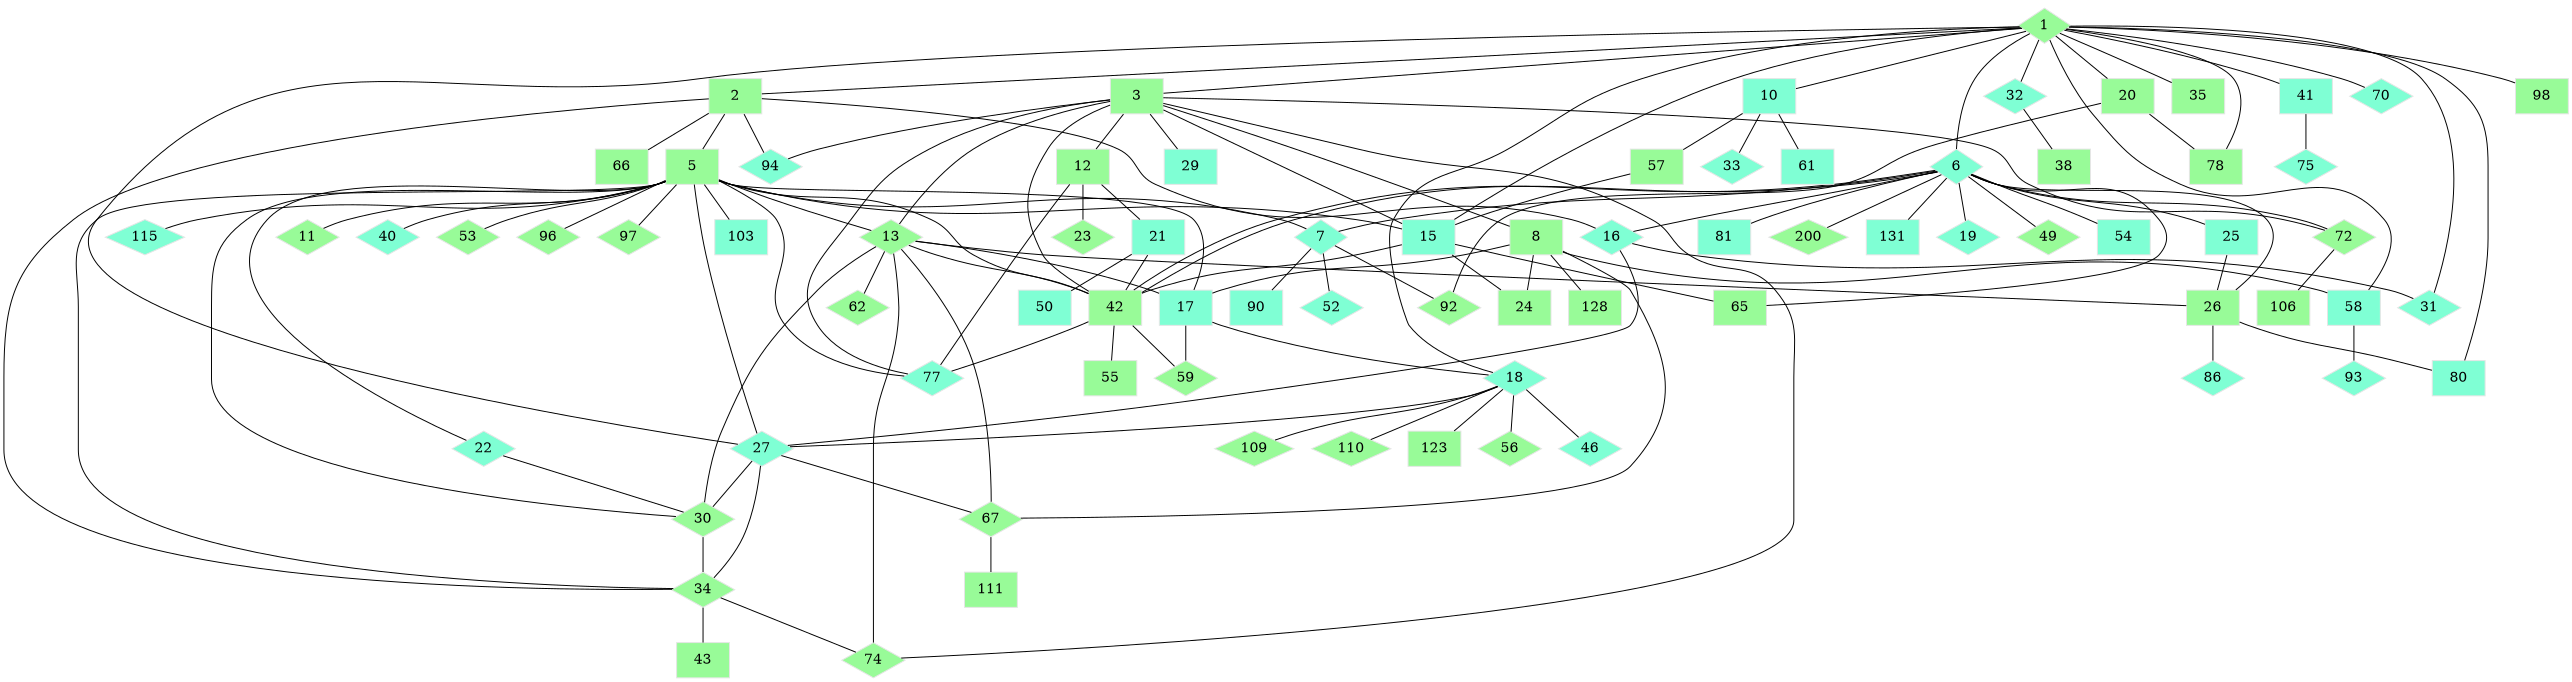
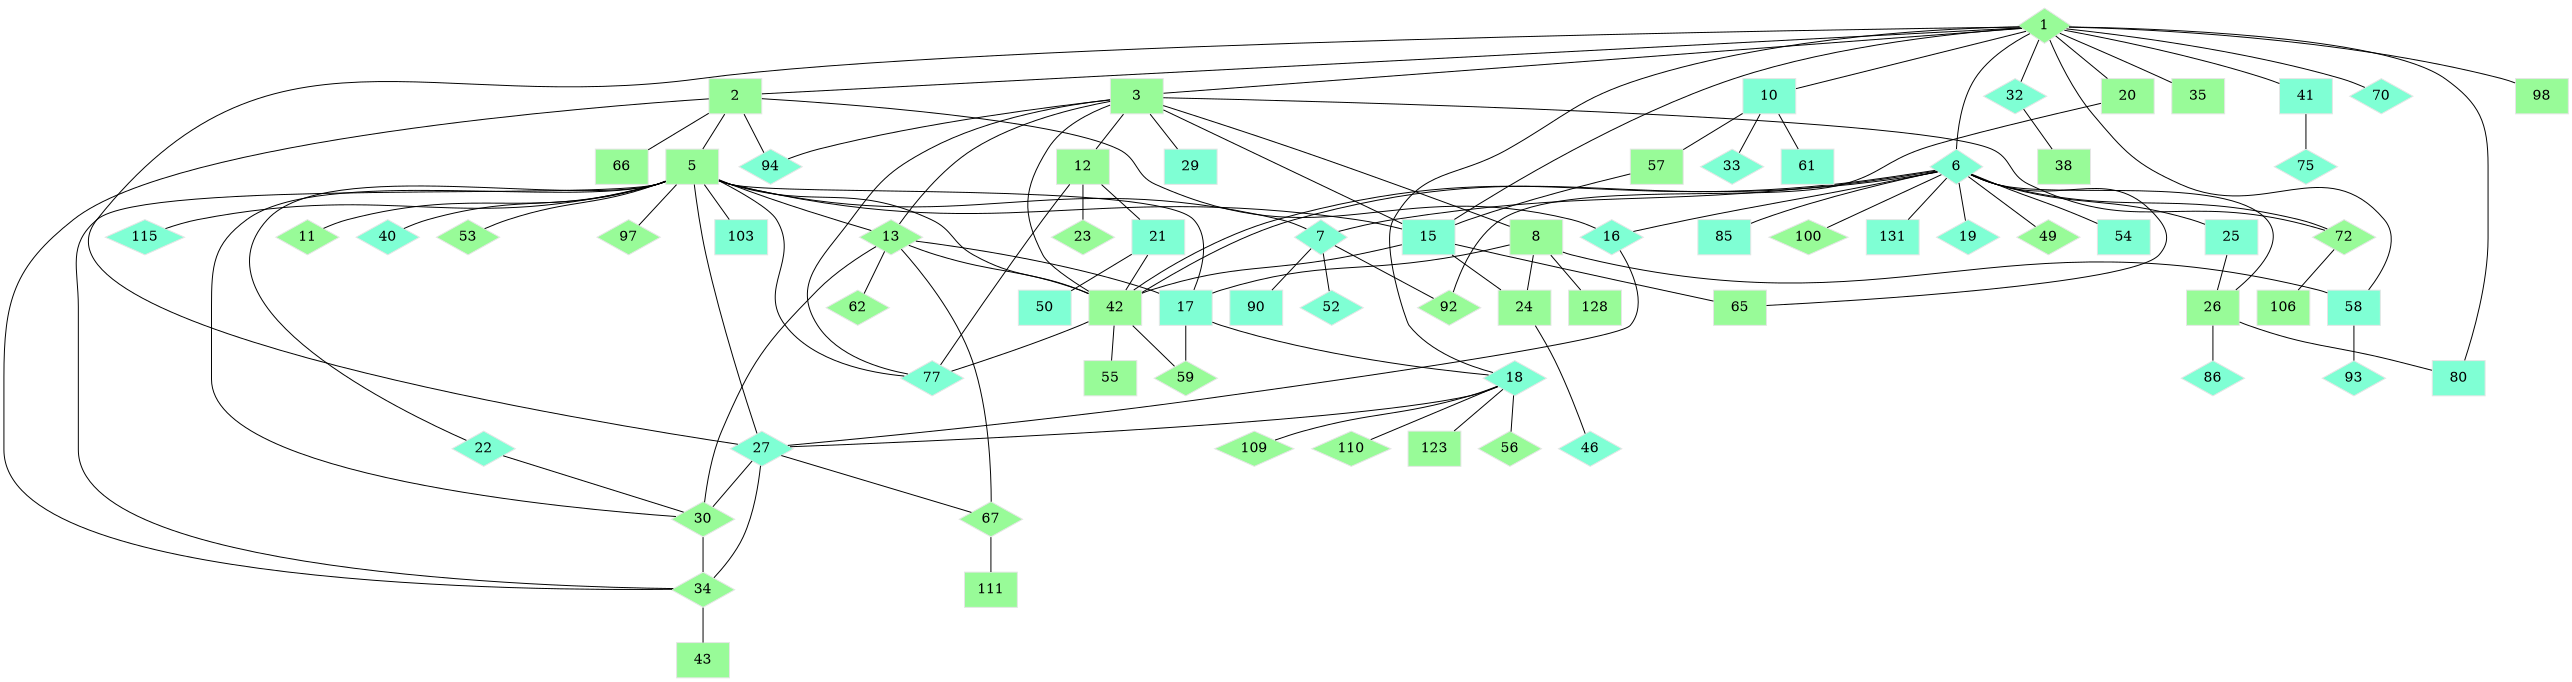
(2216, 167) -> none
(548, 237) -> none
(1724, 237) -> (1724, 237)
(1809, 237) -> (1809, 237)
(1550, 279) -> none
(2429, 308) -> none
(1552, 413) -> (1563, 378)
(1463, 501) -> none
(873, 660) -> none
